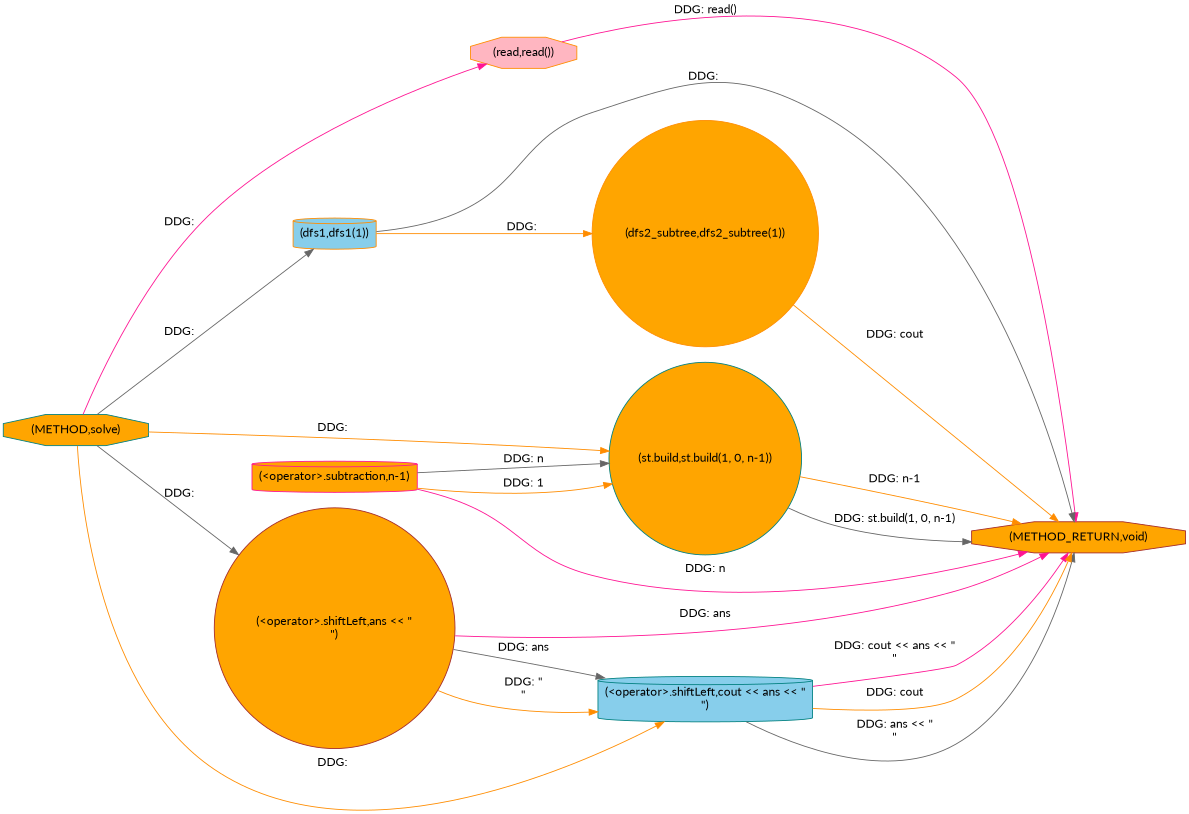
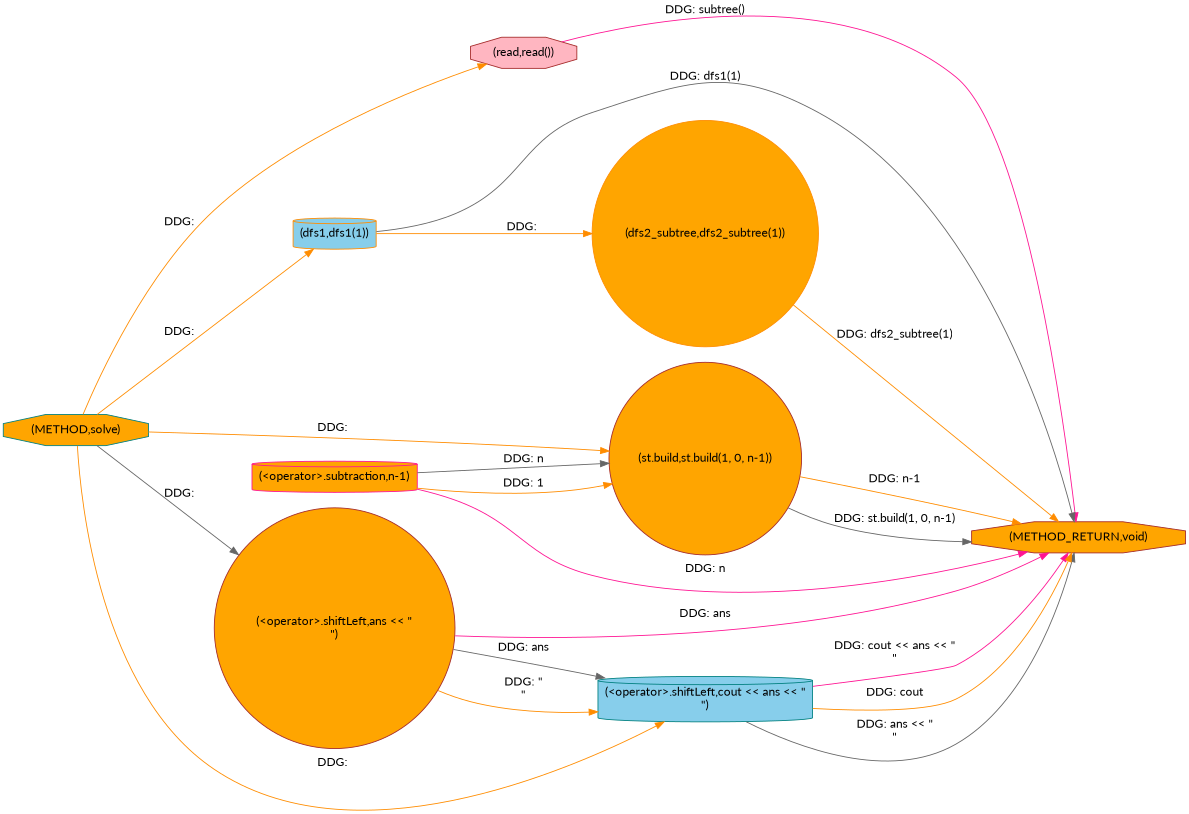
(705, 10) -> (705, 10)
(524, 53) -> (524, 53)
(705, 77) -> (705, 77)
(237, 191) -> (237, 191)
(202, 334) -> (202, 334)
(895, 334) -> (895, 334)
(705, 459) -> (705, 459)
